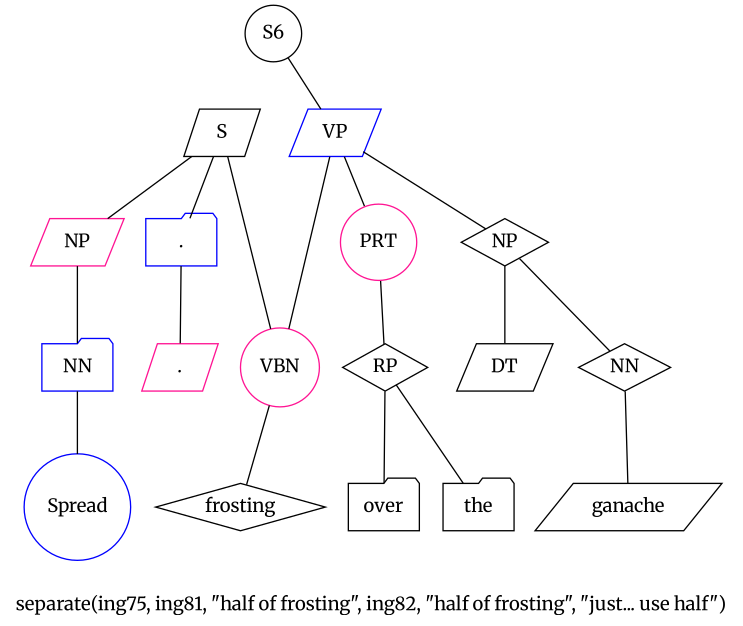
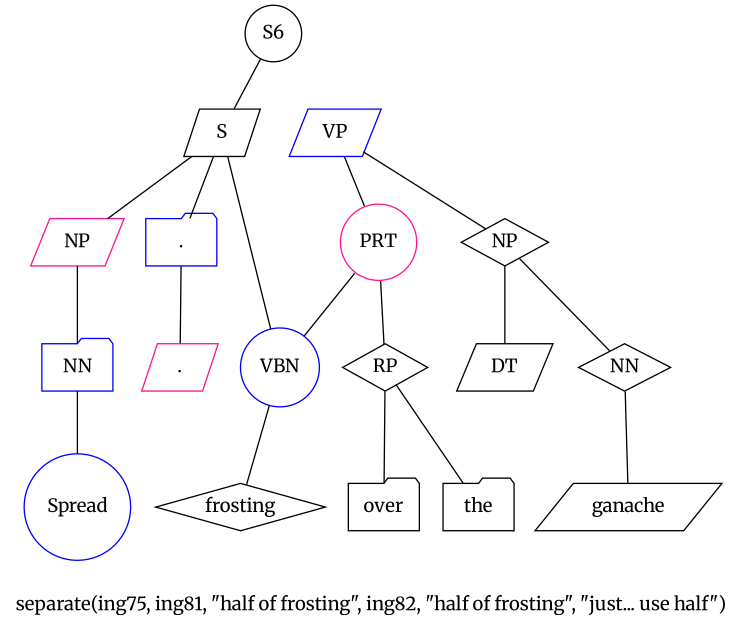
(304, 83) -> (247, 84)
(309, 243) -> (330, 305)
(280, 367) -> (280, 367)
